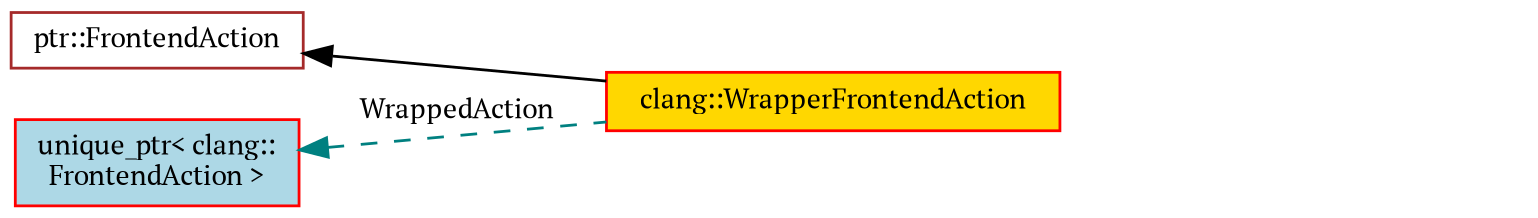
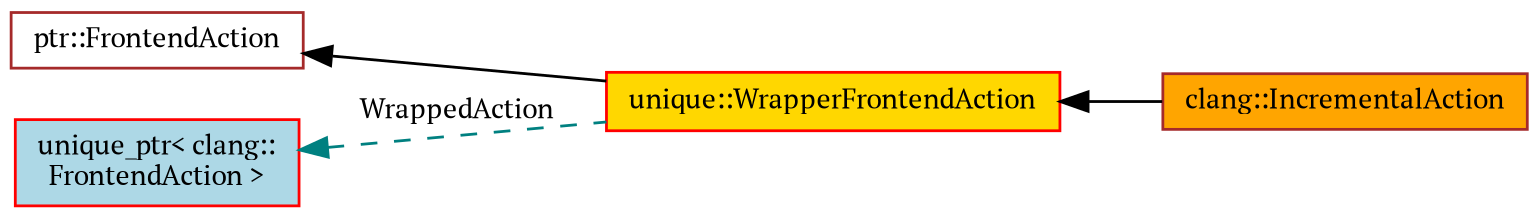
(833, 102) -> (833, 102)
none -> (1345, 102)
